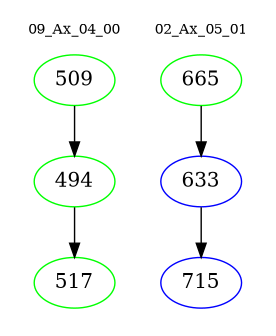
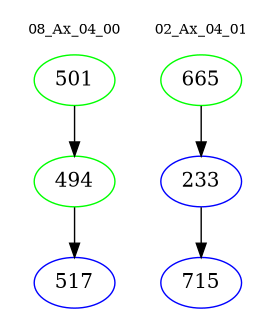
(75, 30) -> (75, 30)
(201, 30) -> (201, 30)
(75, 80) -> (75, 80)
(201, 181) -> (201, 181)
(75, 283) -> (75, 283)
